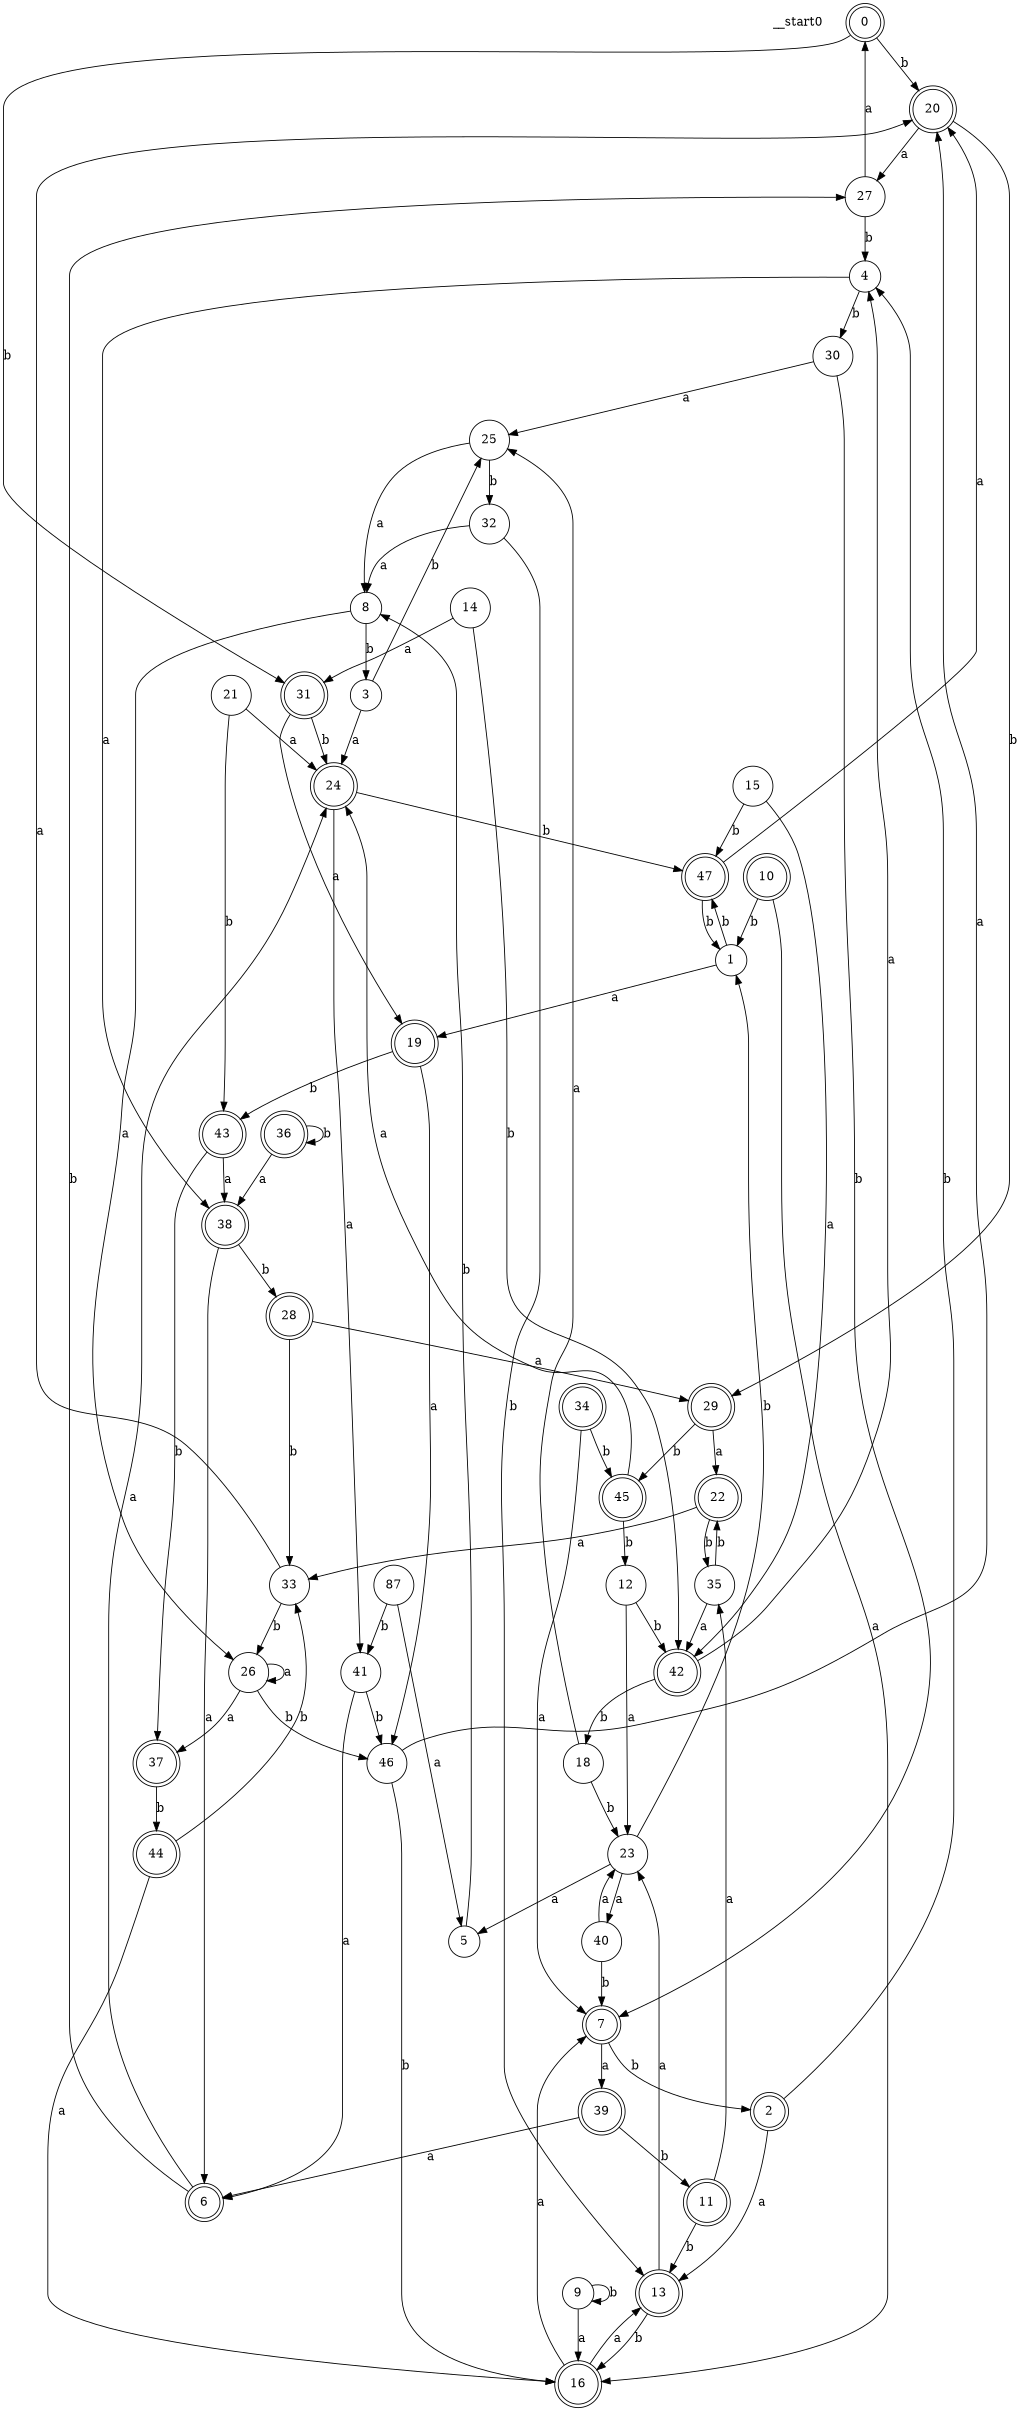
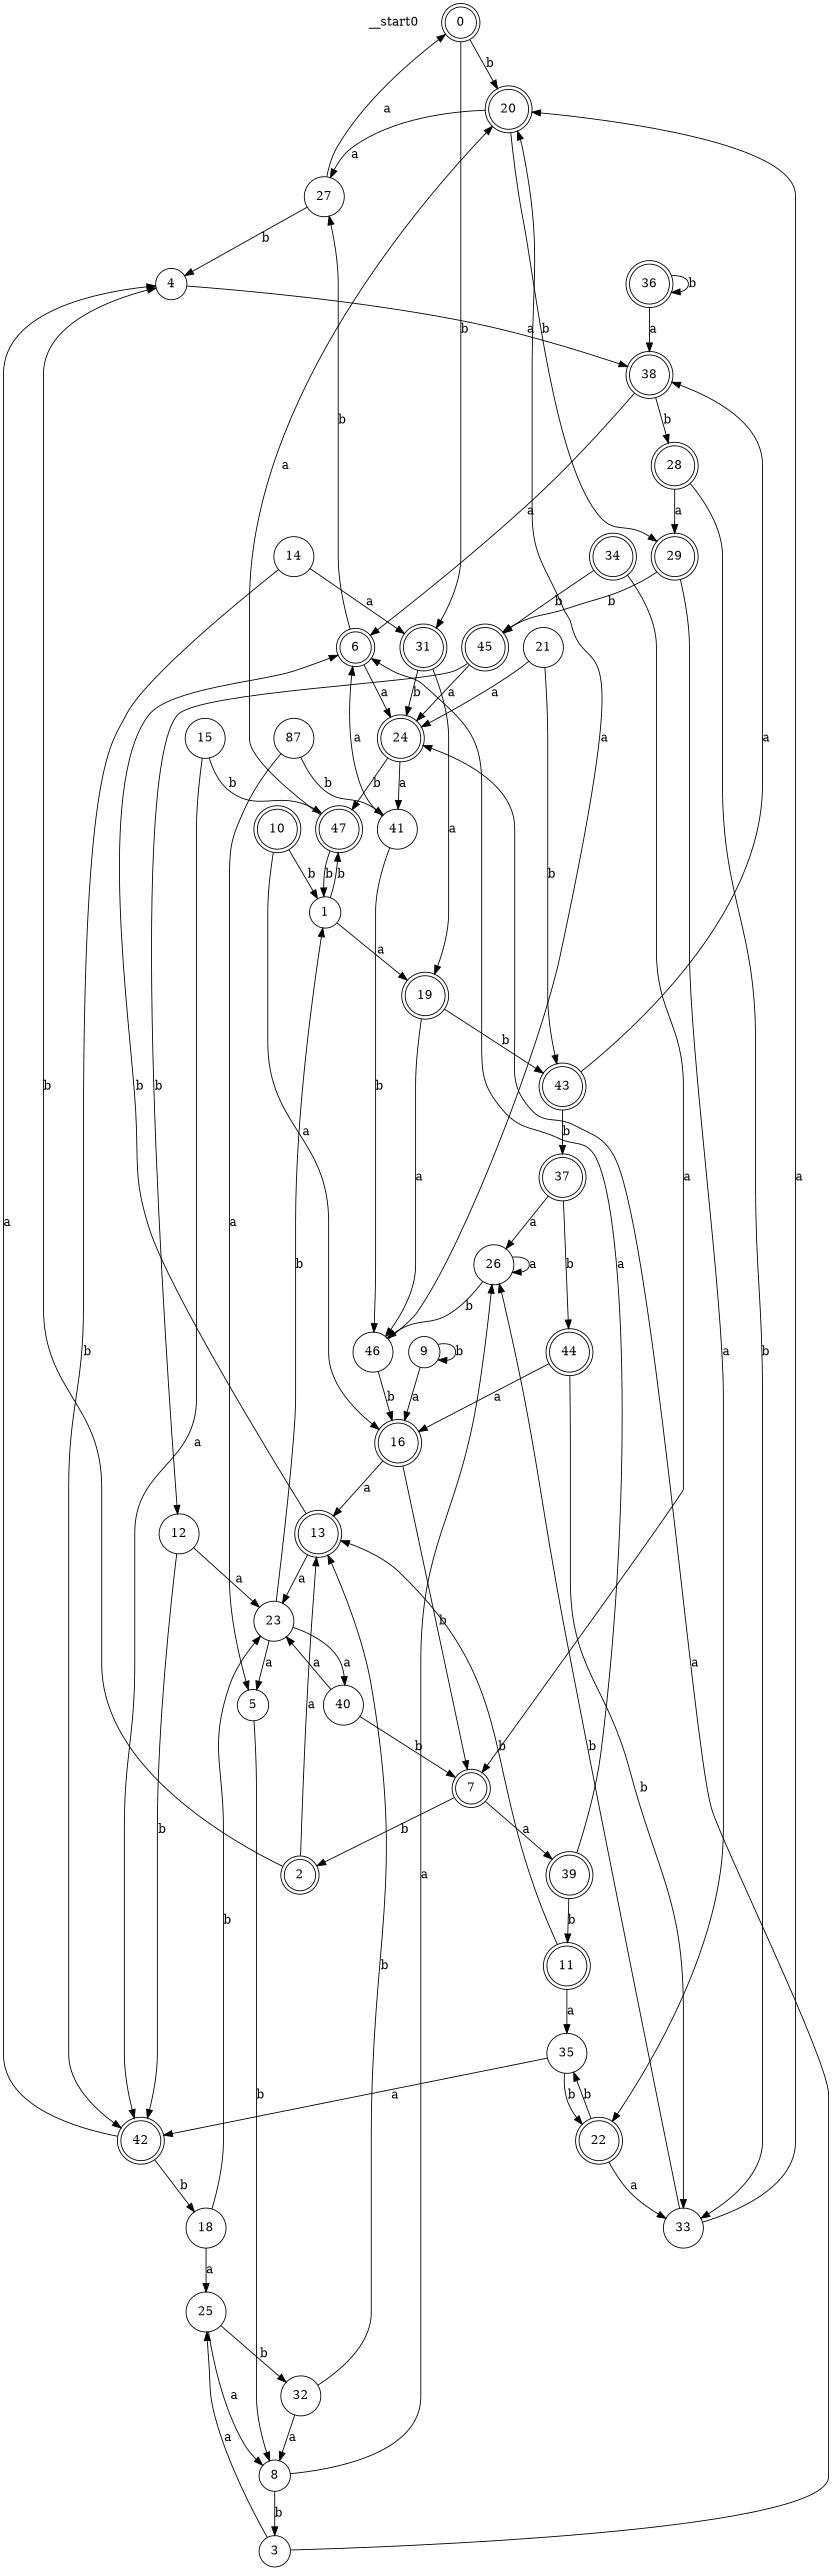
(833, 356) -> none
(436, 566) -> (228, 2438)
(217, 1723) -> (530, 1219)
(541, 2202) -> (443, 1621)
(628, 2341) -> (129, 1037)
